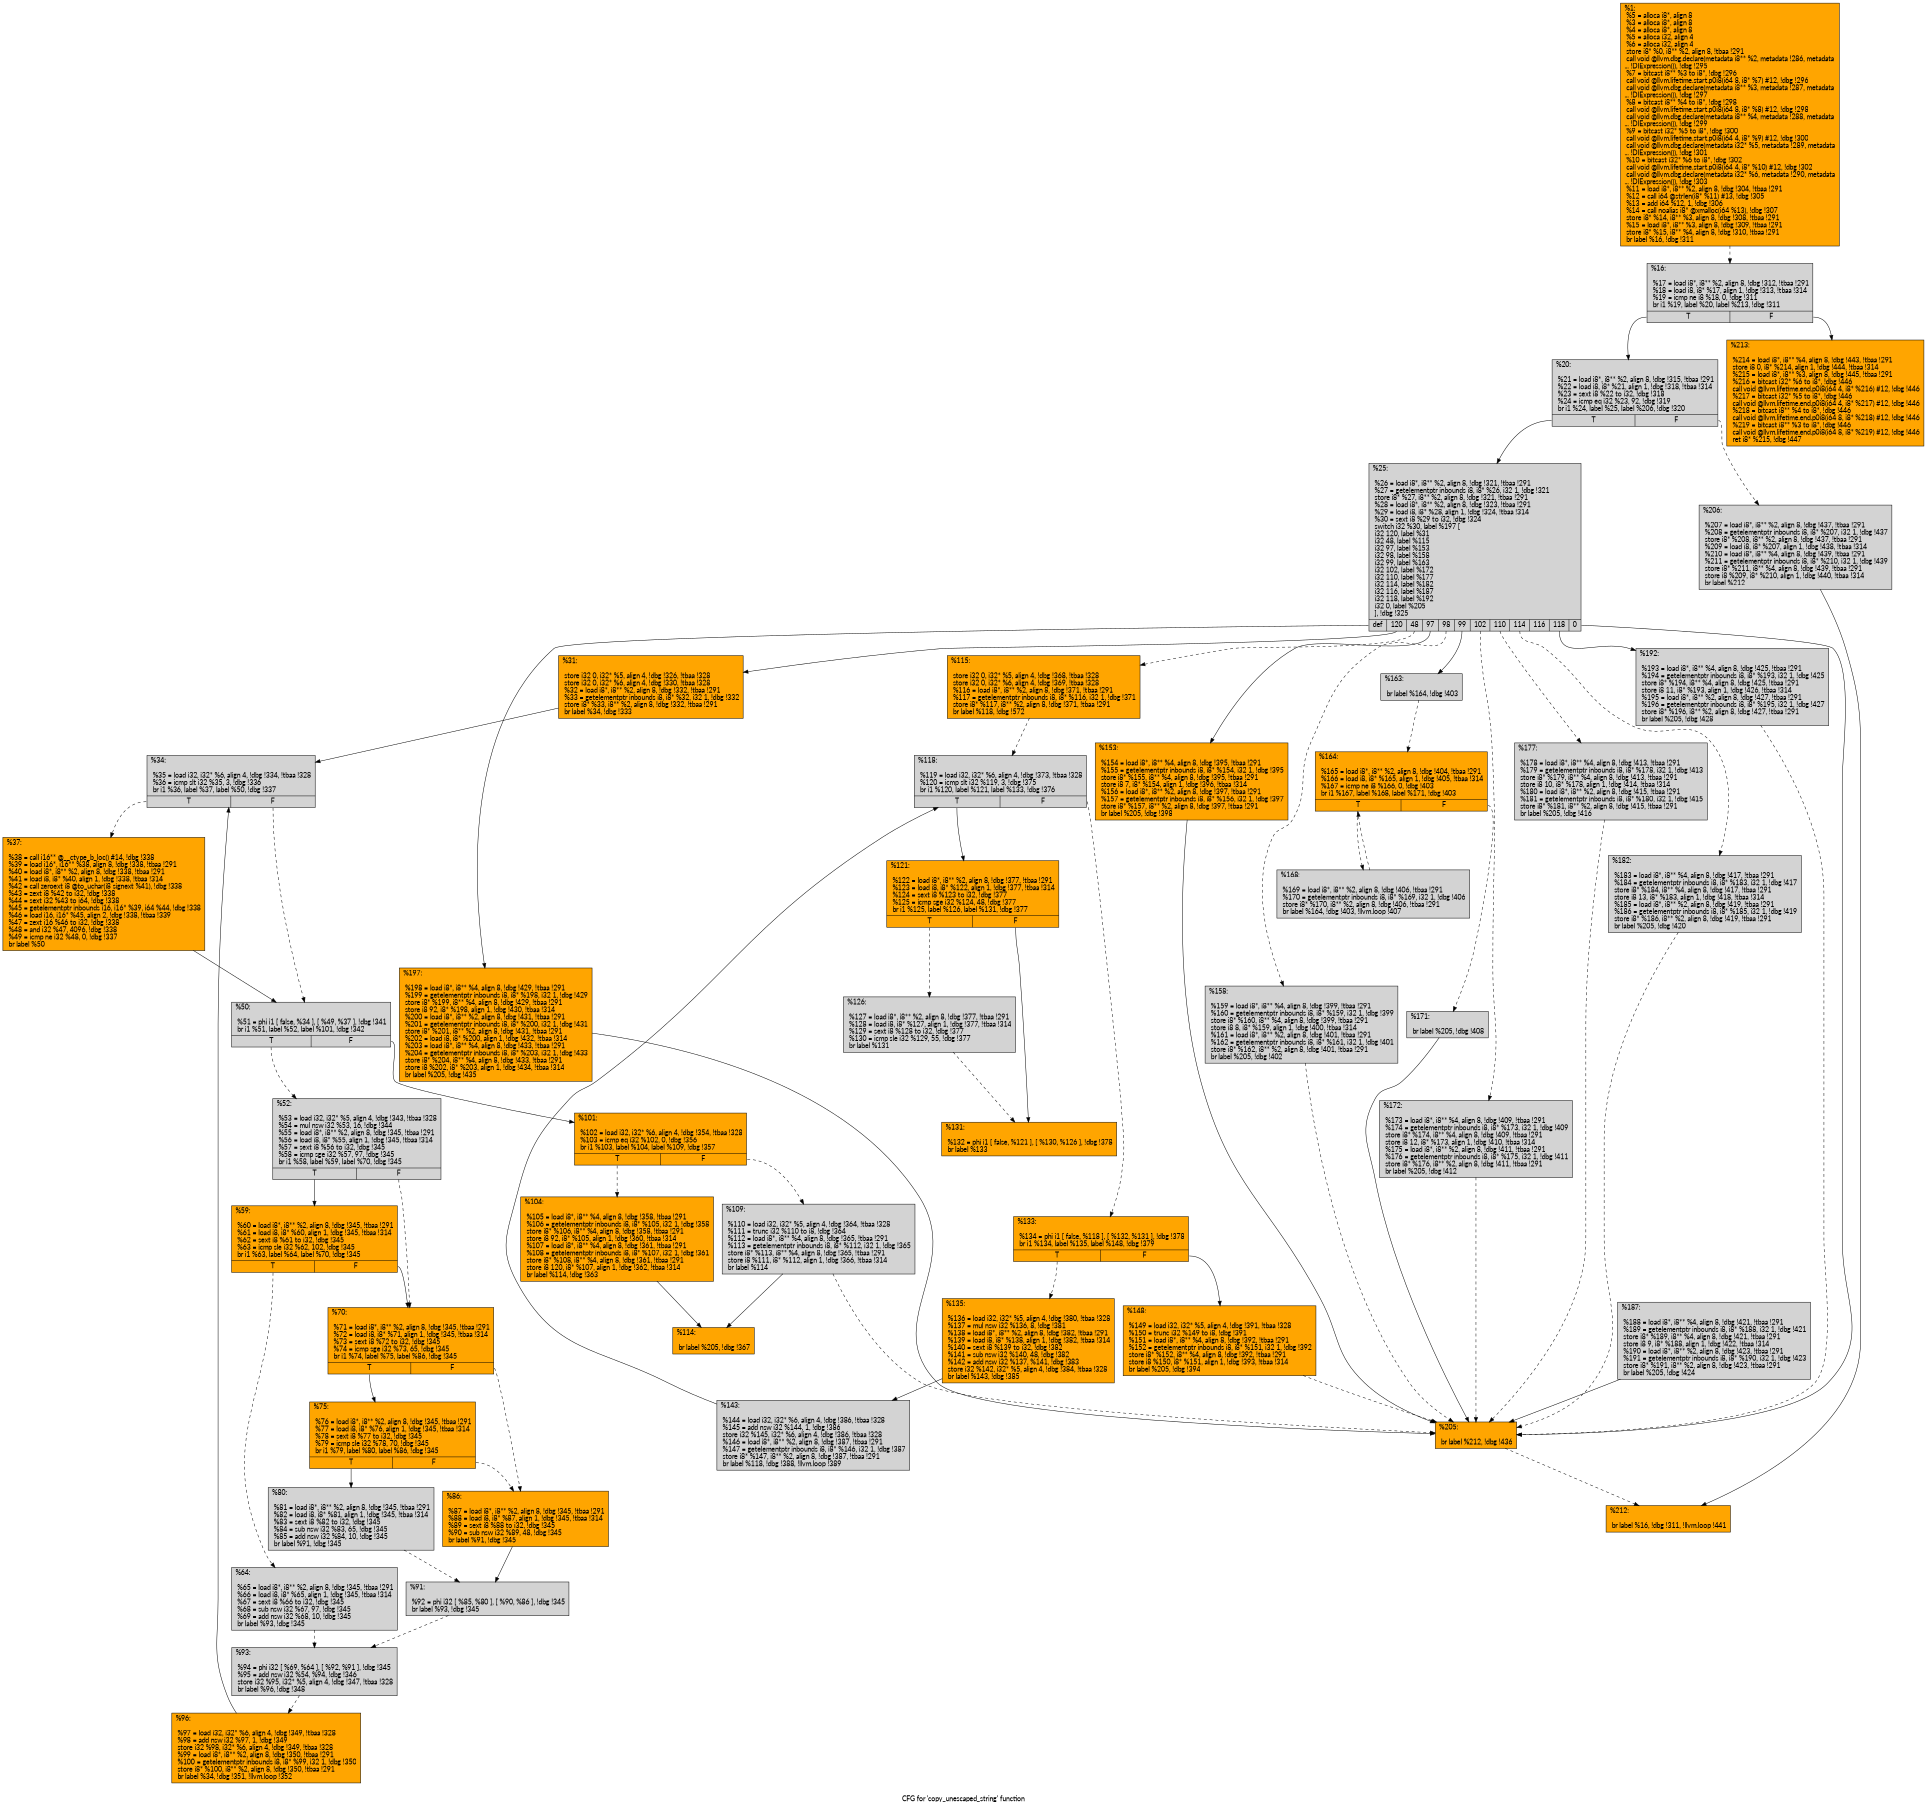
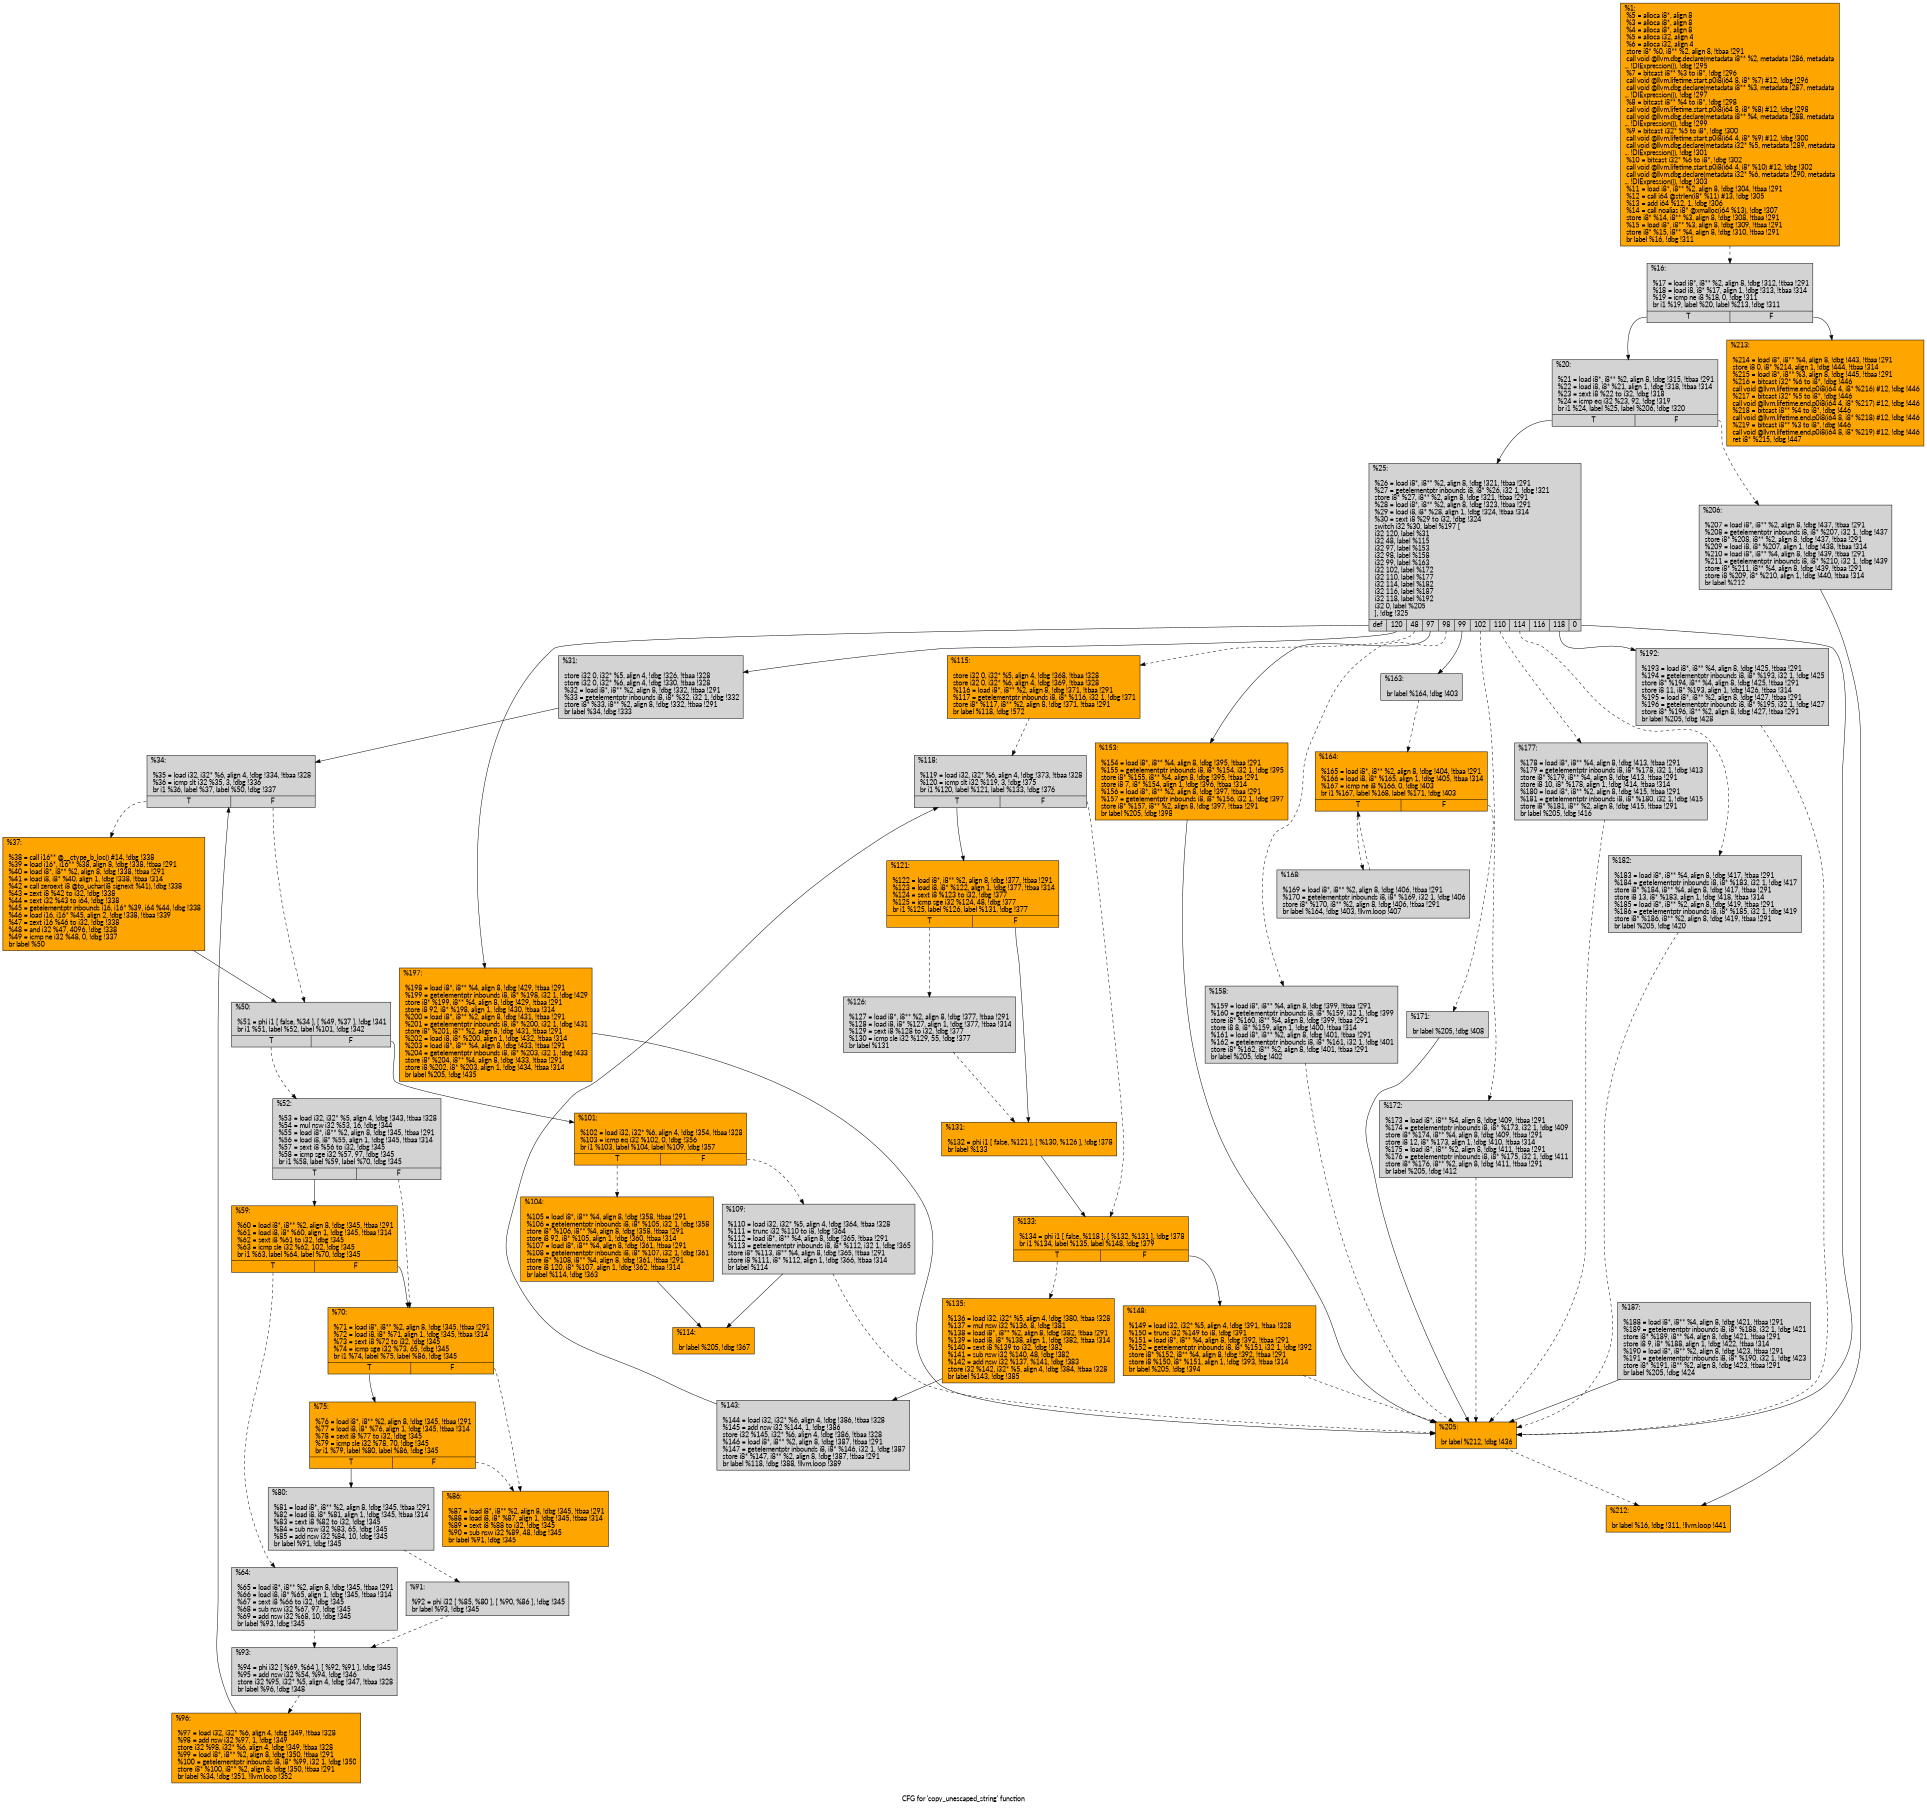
(651, 687) -> (651, 687)
none -> (1062, 1184)
(505, 1562) -> none
